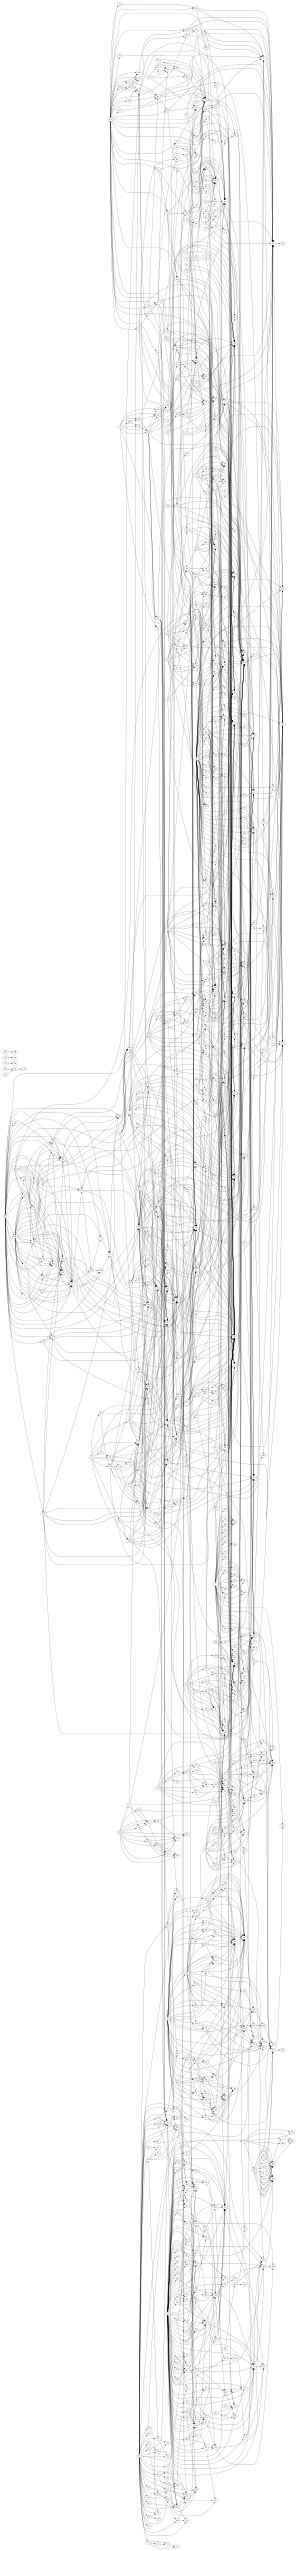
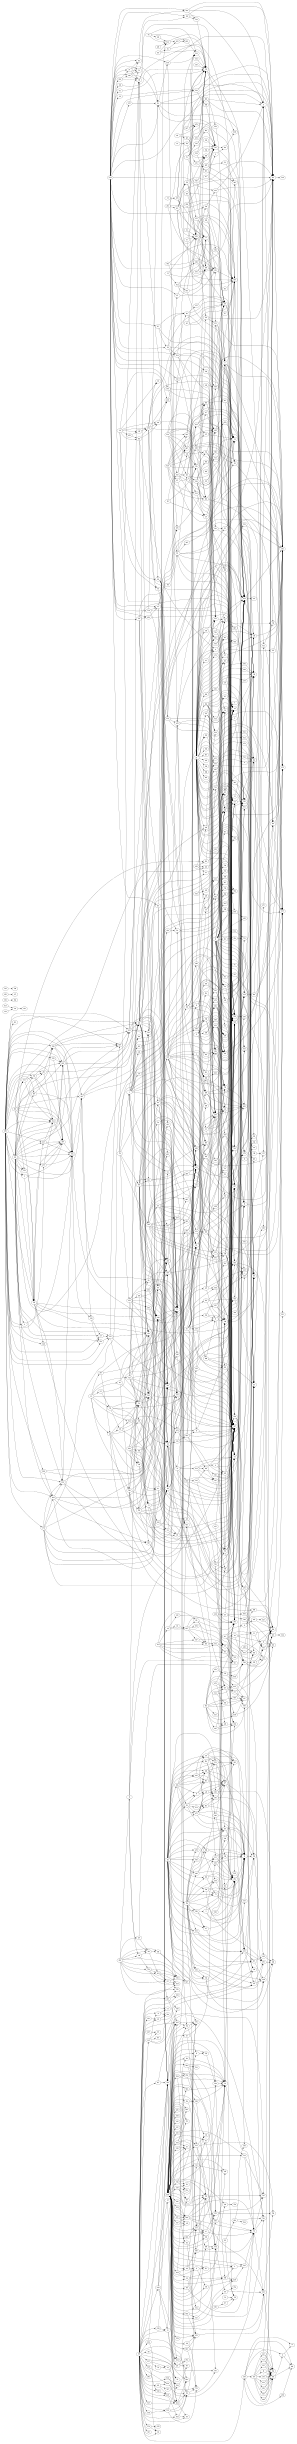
none -> (196, 1808)
